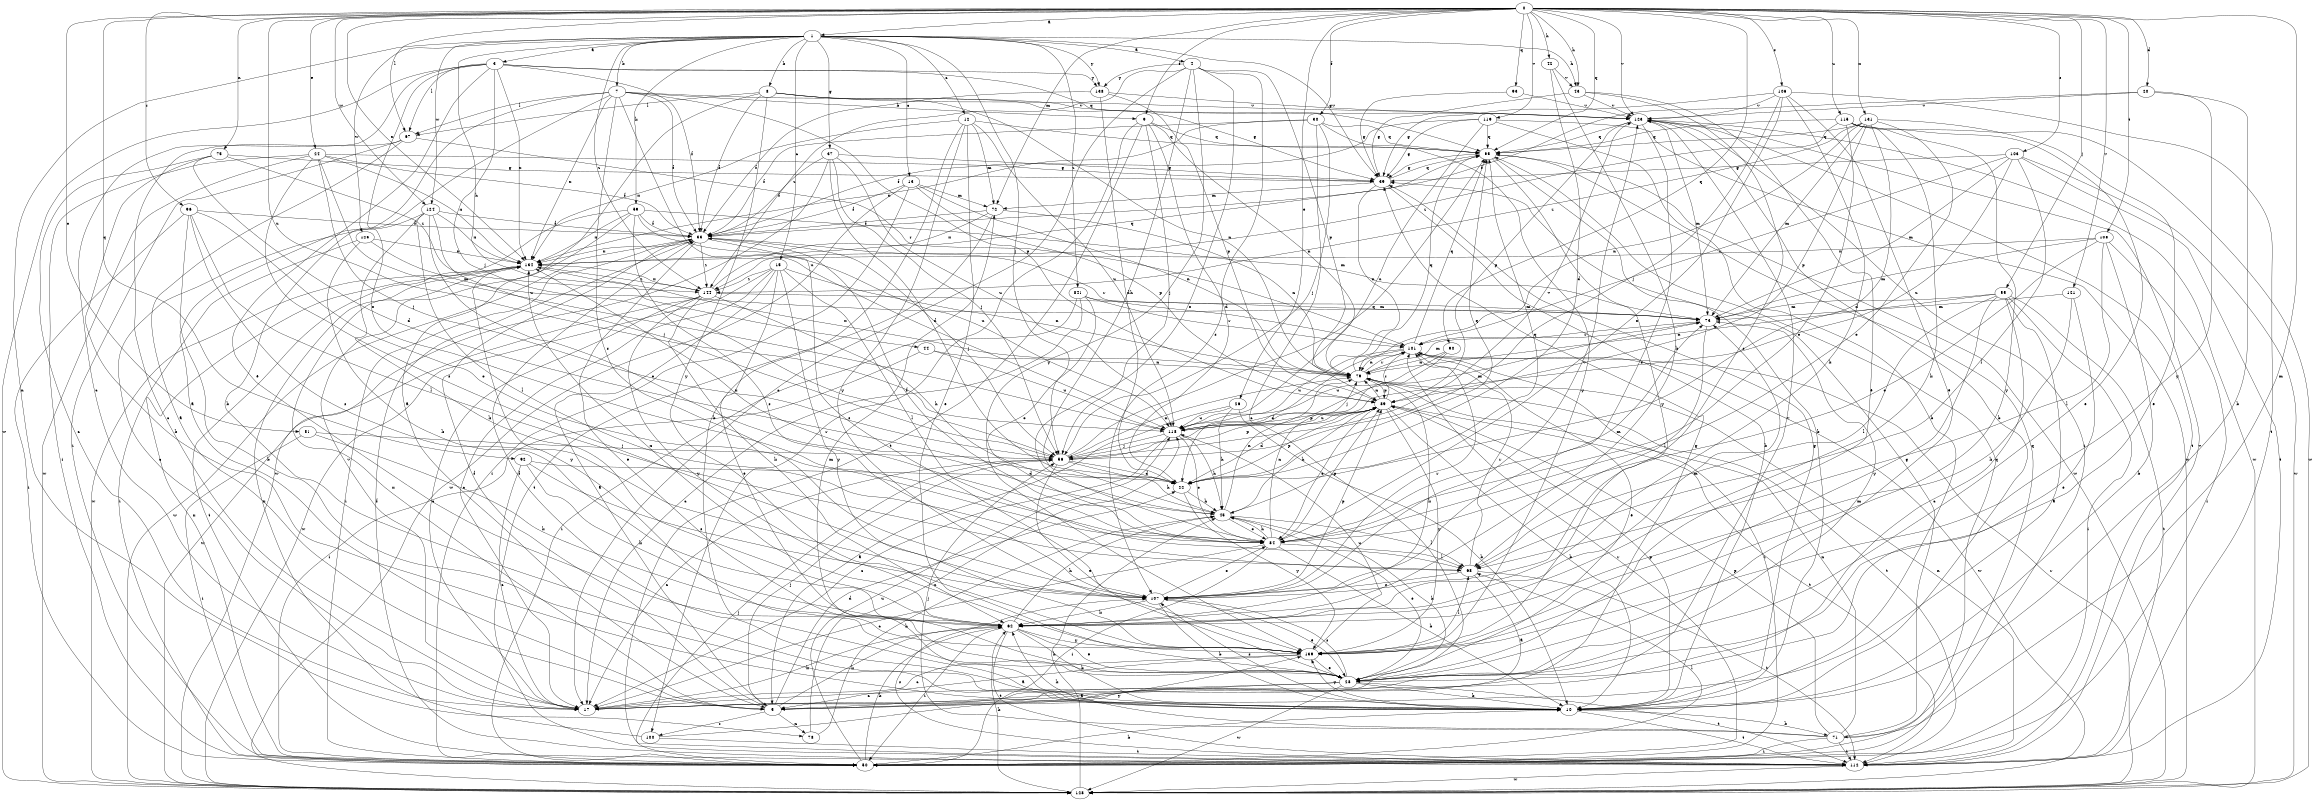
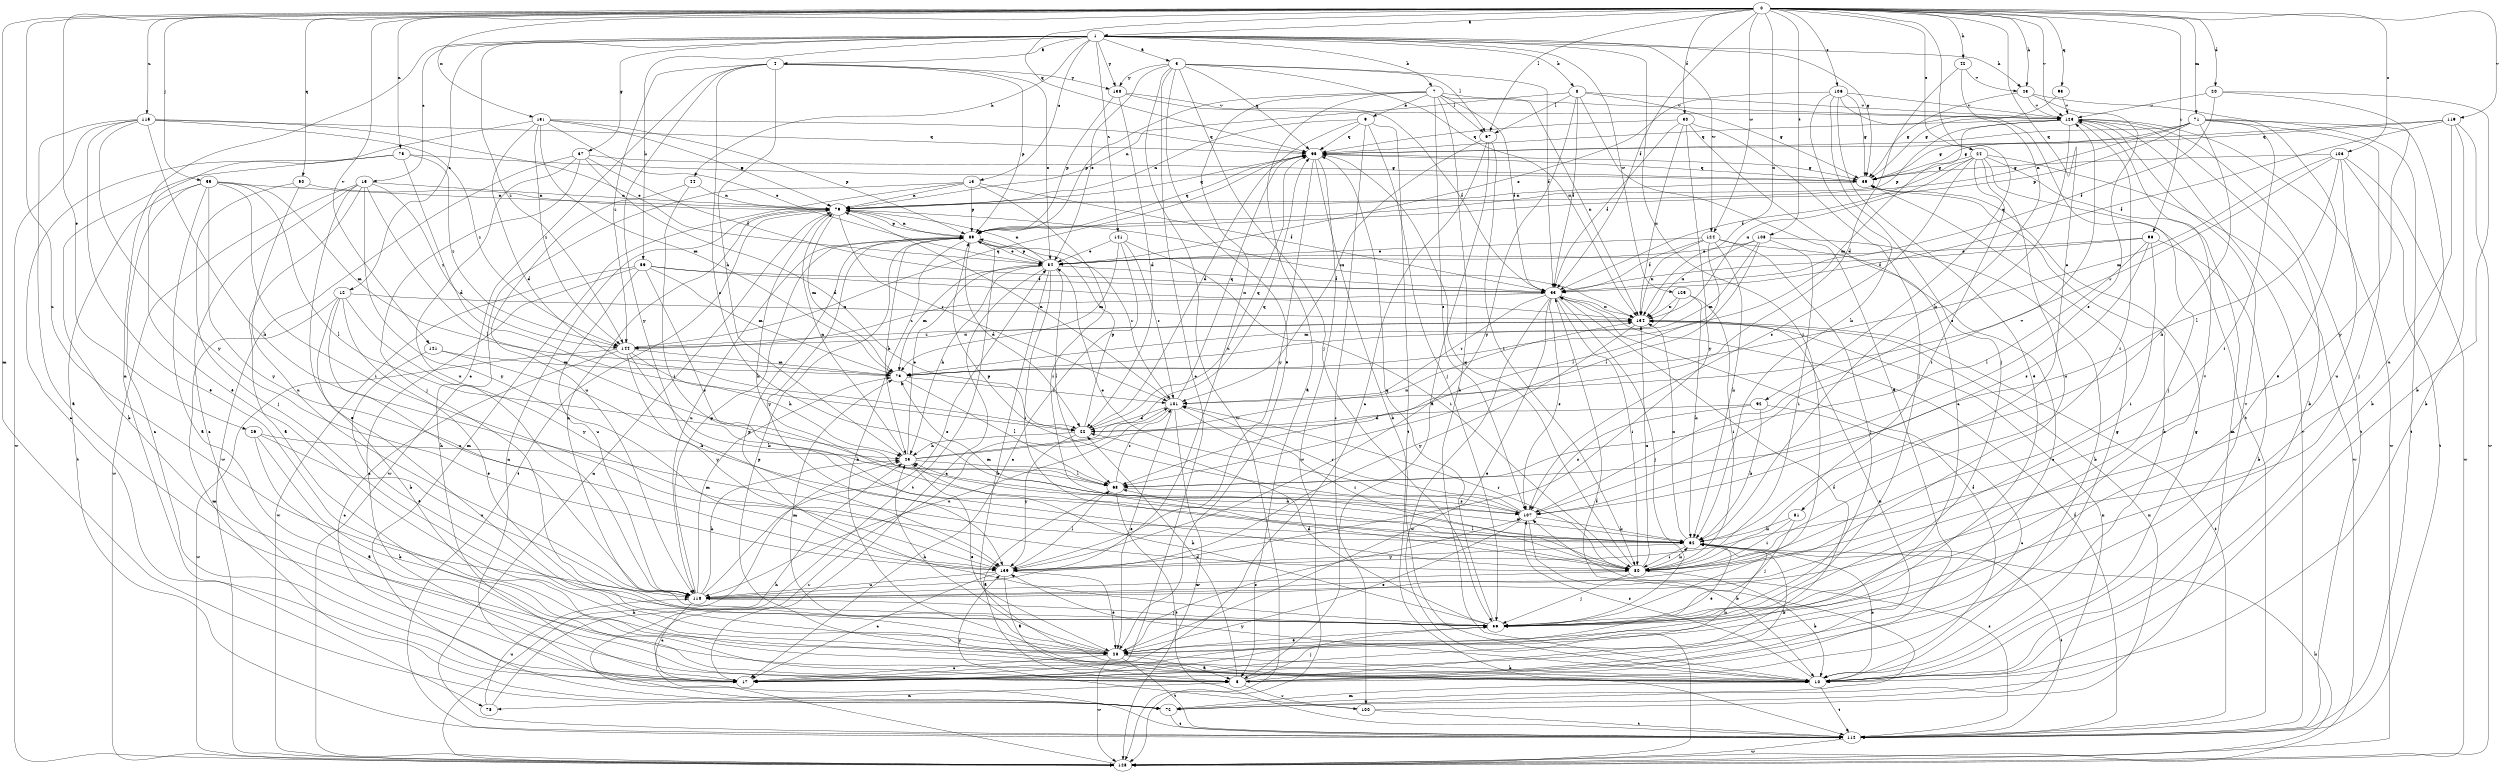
(1312, 20) -> (1637, 154)
(1213, 145) -> (1134, 209)
(1190, 196) -> (2003, 686)
(1078, 293) -> (1119, 237)
(349, 460) -> (370, 474)
(793, 503) -> none
none -> (437, 608)
(1702, 716) -> (2323, 451)
(865, 765) -> (1637, 571)
